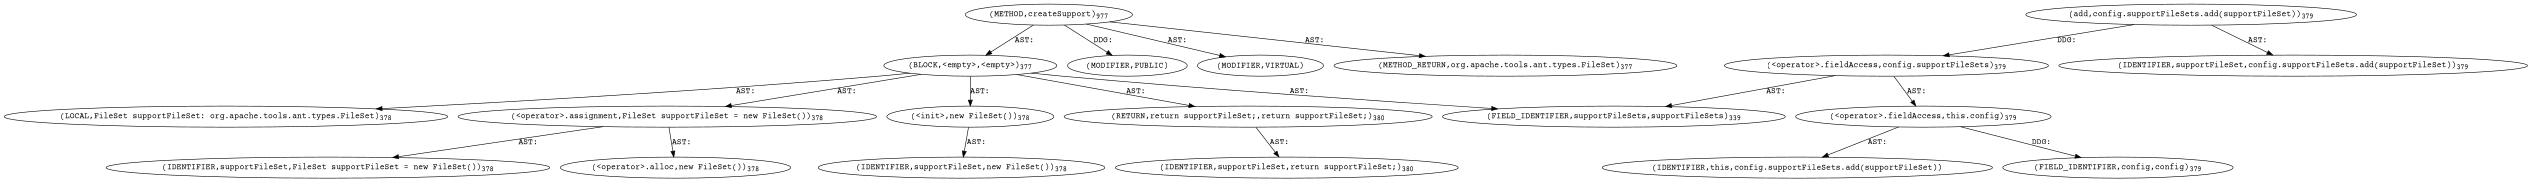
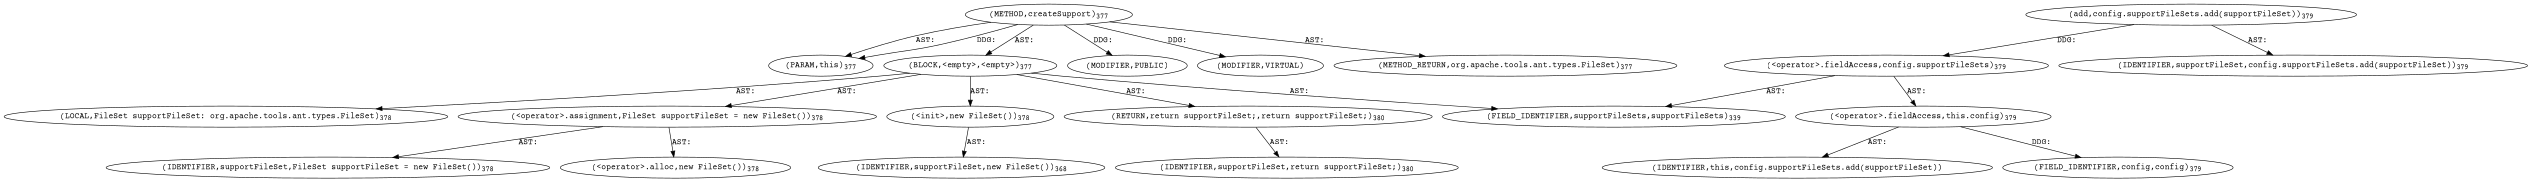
(1102, 14) -> (1102, 14)
(1180, 40) -> (1180, 40)
none -> (821, 66)
(1061, 167) -> (1061, 167)
